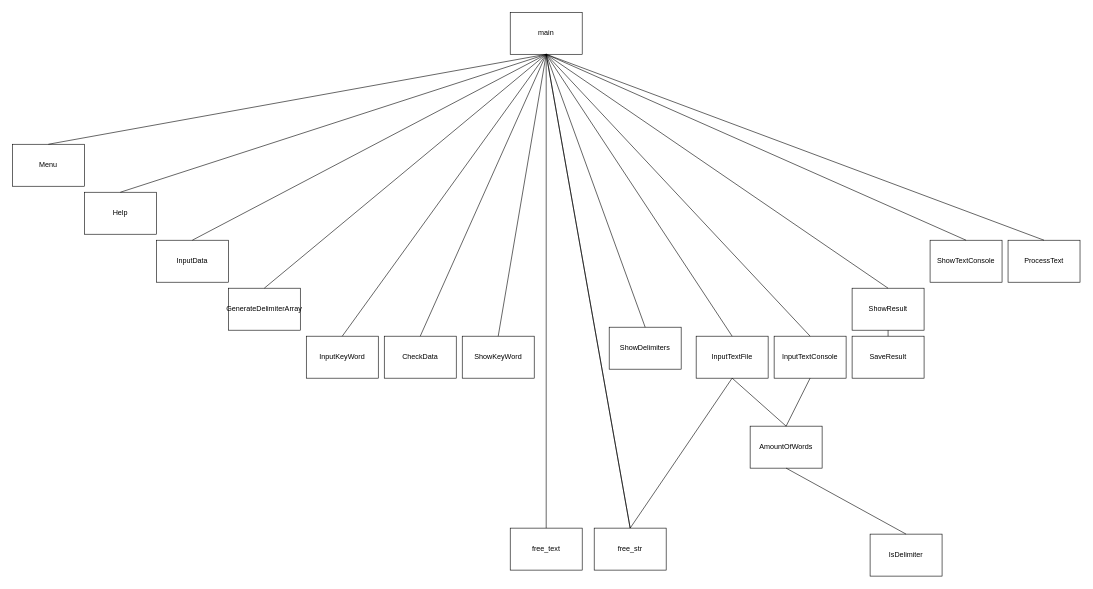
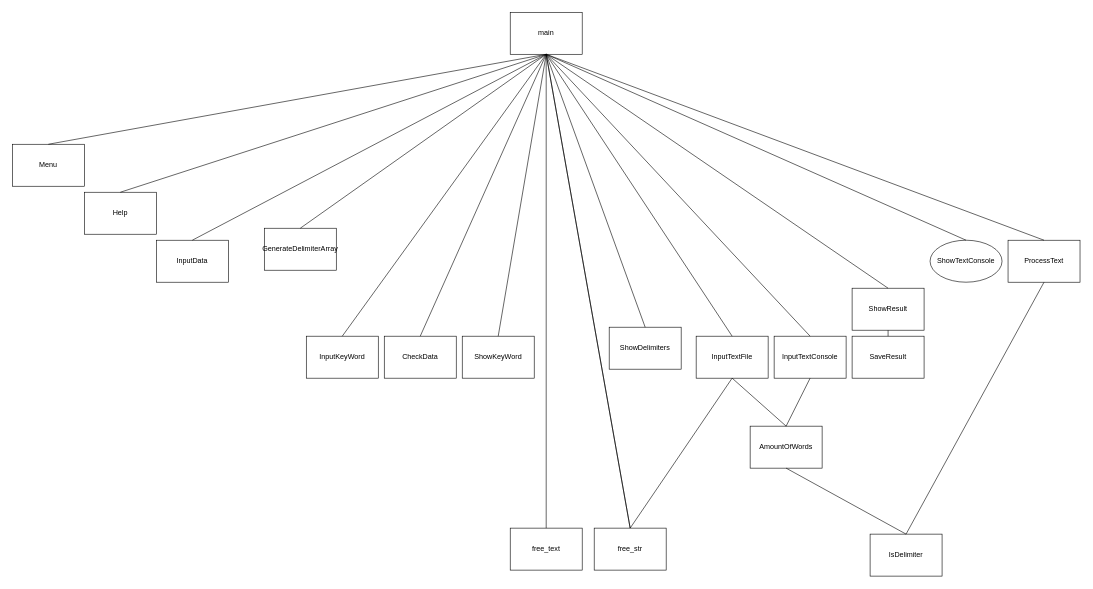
(966, 261) -> (966, 261)
(264, 309) -> (300, 249)
none -> (976, 408)
